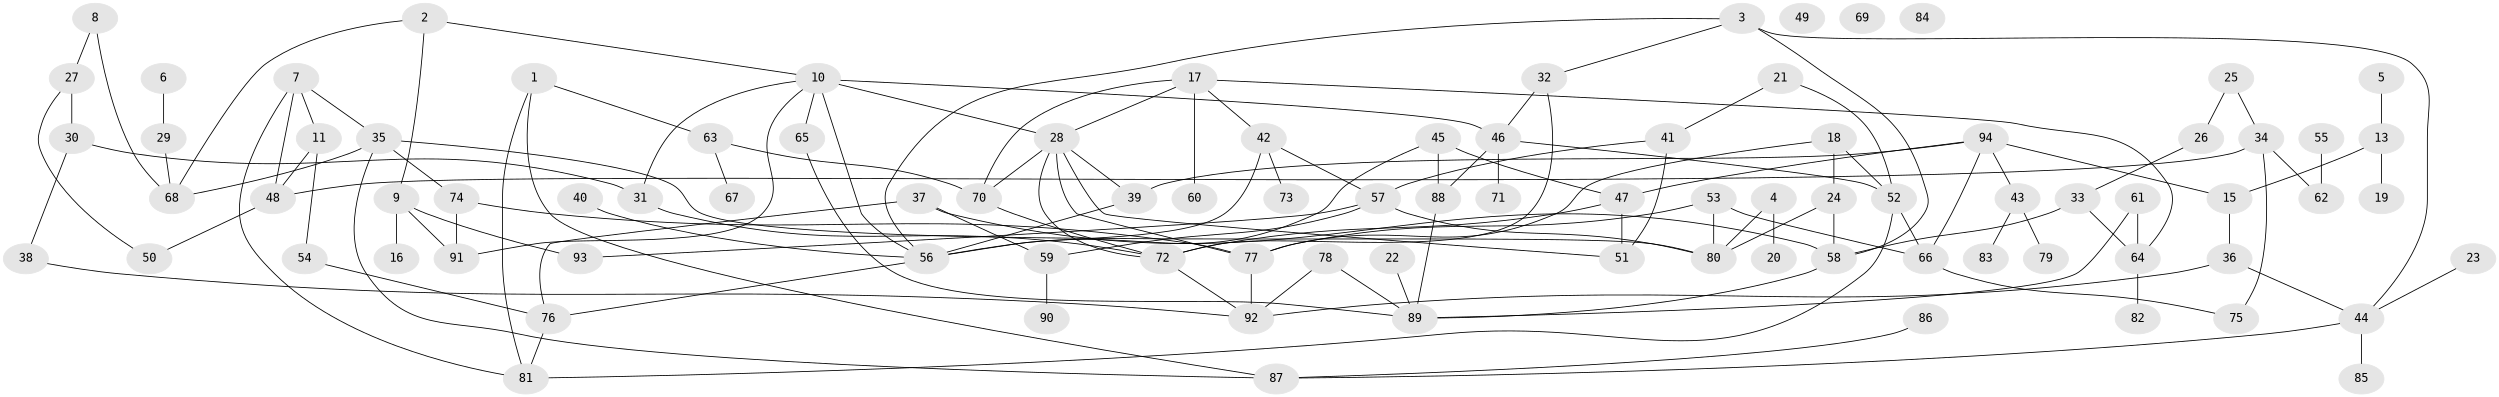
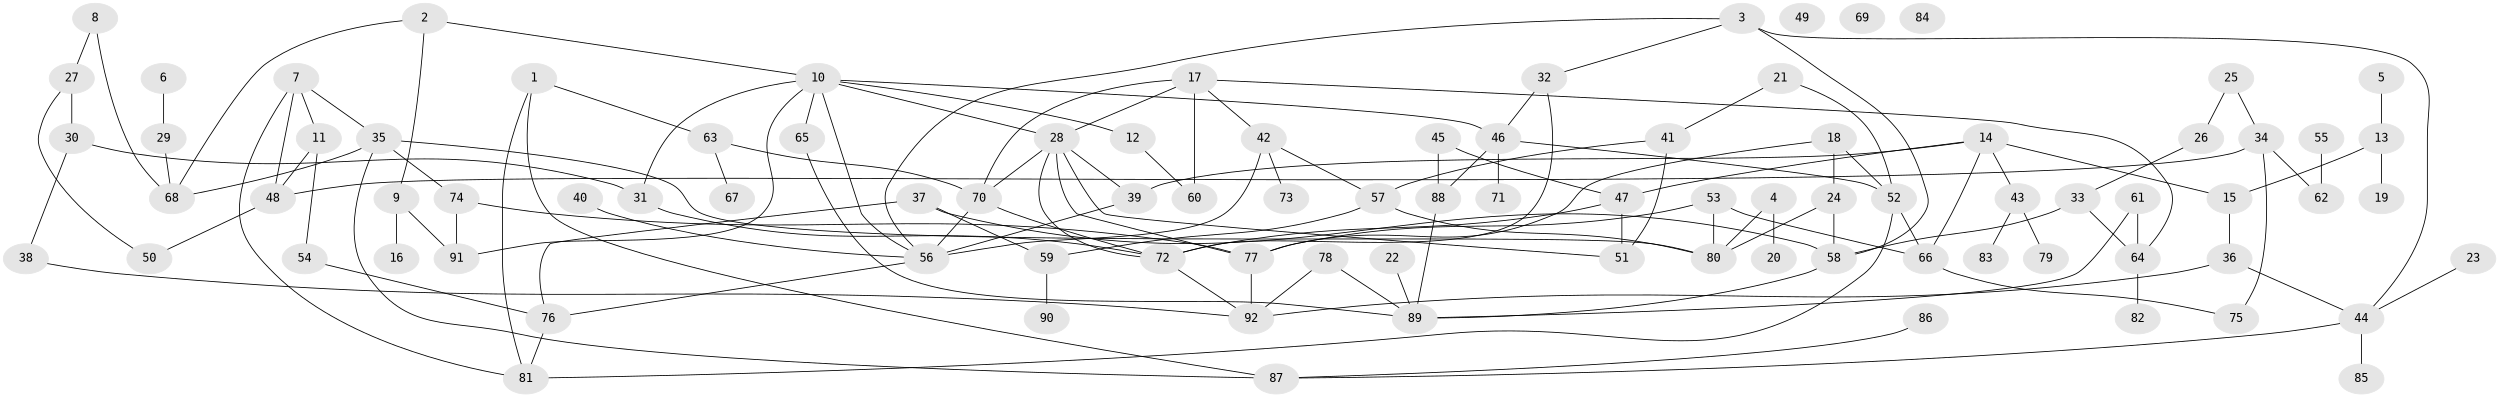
none -> (1133, 139)
(1986, 139) -> (1986, 139)
(1196, 243) -> (952, 230)
(580, 259) -> none
